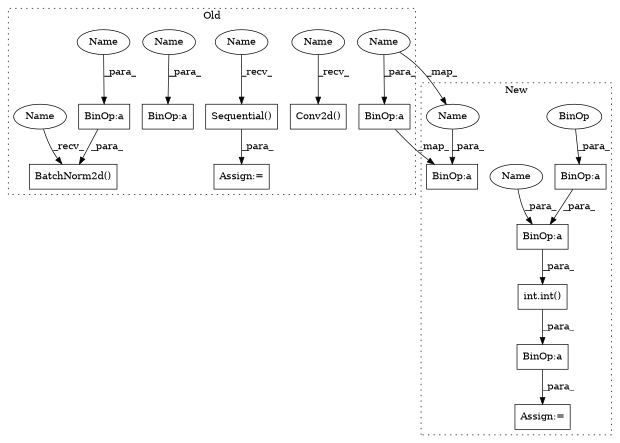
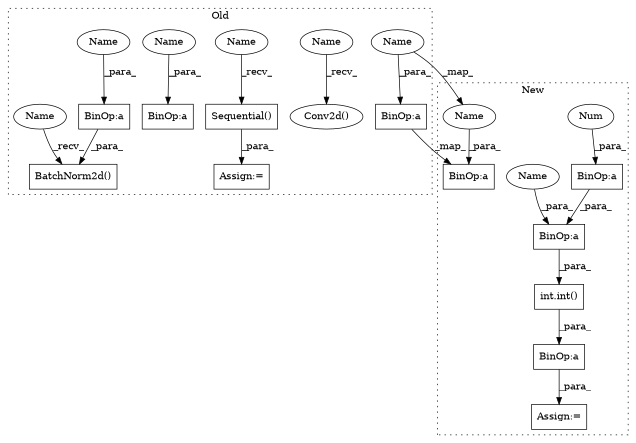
(318, 117) -> (327, 117)
(574, 117) -> (591, 117)
